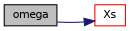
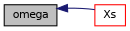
(71, 22) -> (81, 8)
